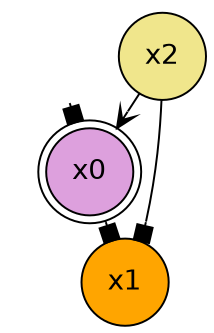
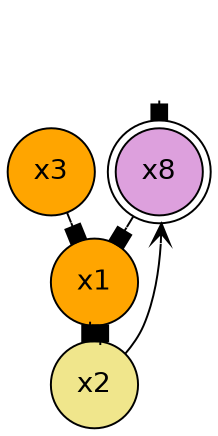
none -> (51, 172)
(90, 172) -> (159, 172)
none -> (90, 326)
